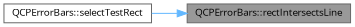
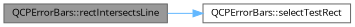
(164, 13) -> (180, 13)
